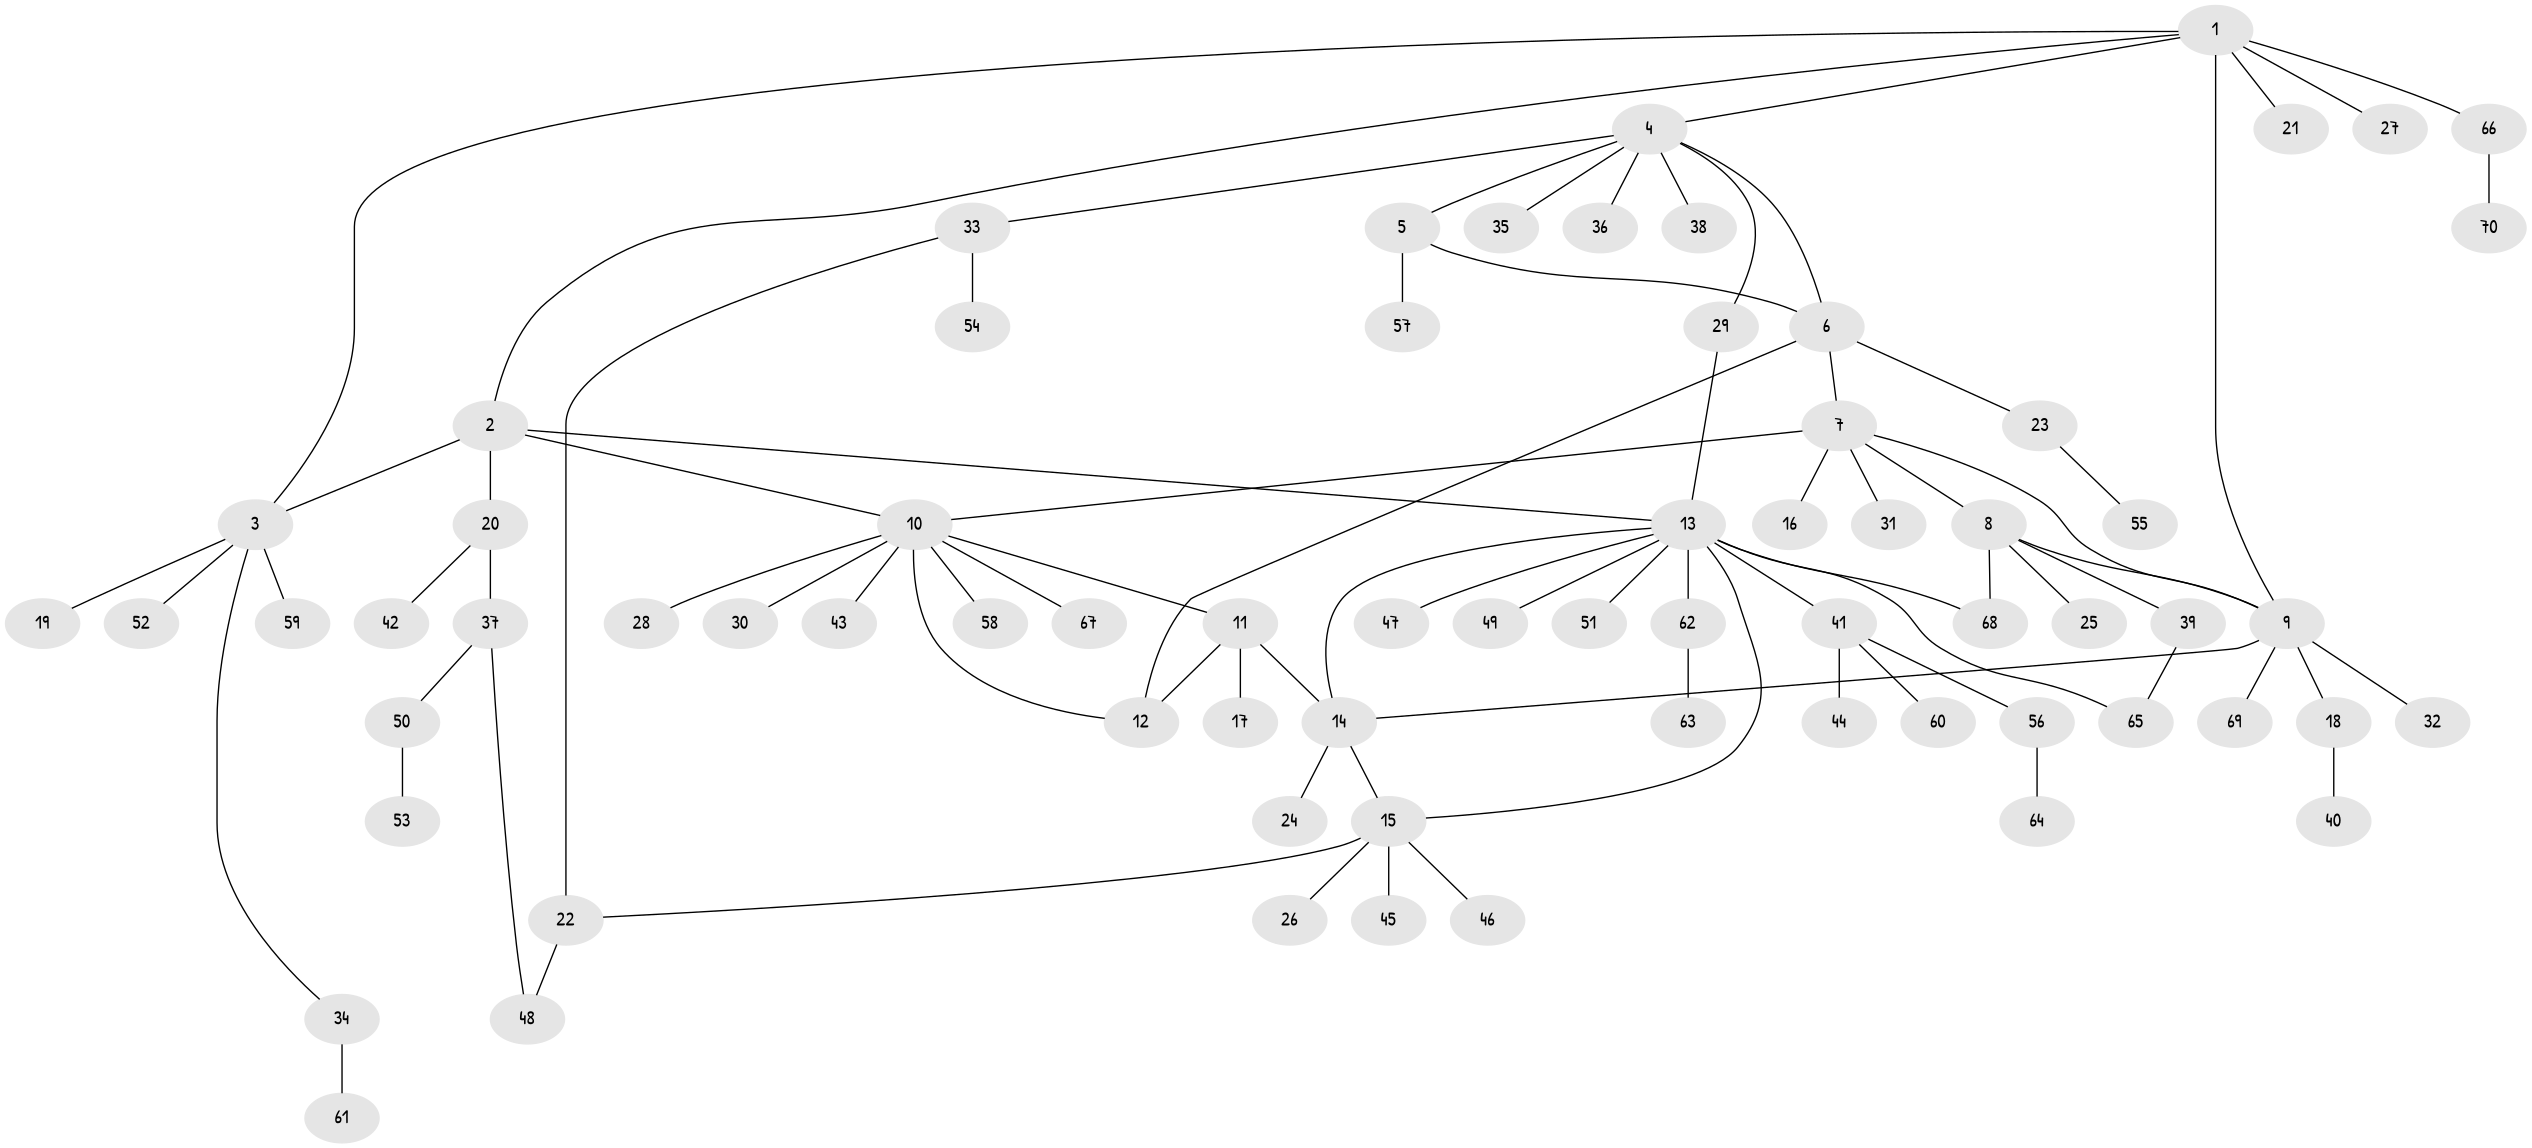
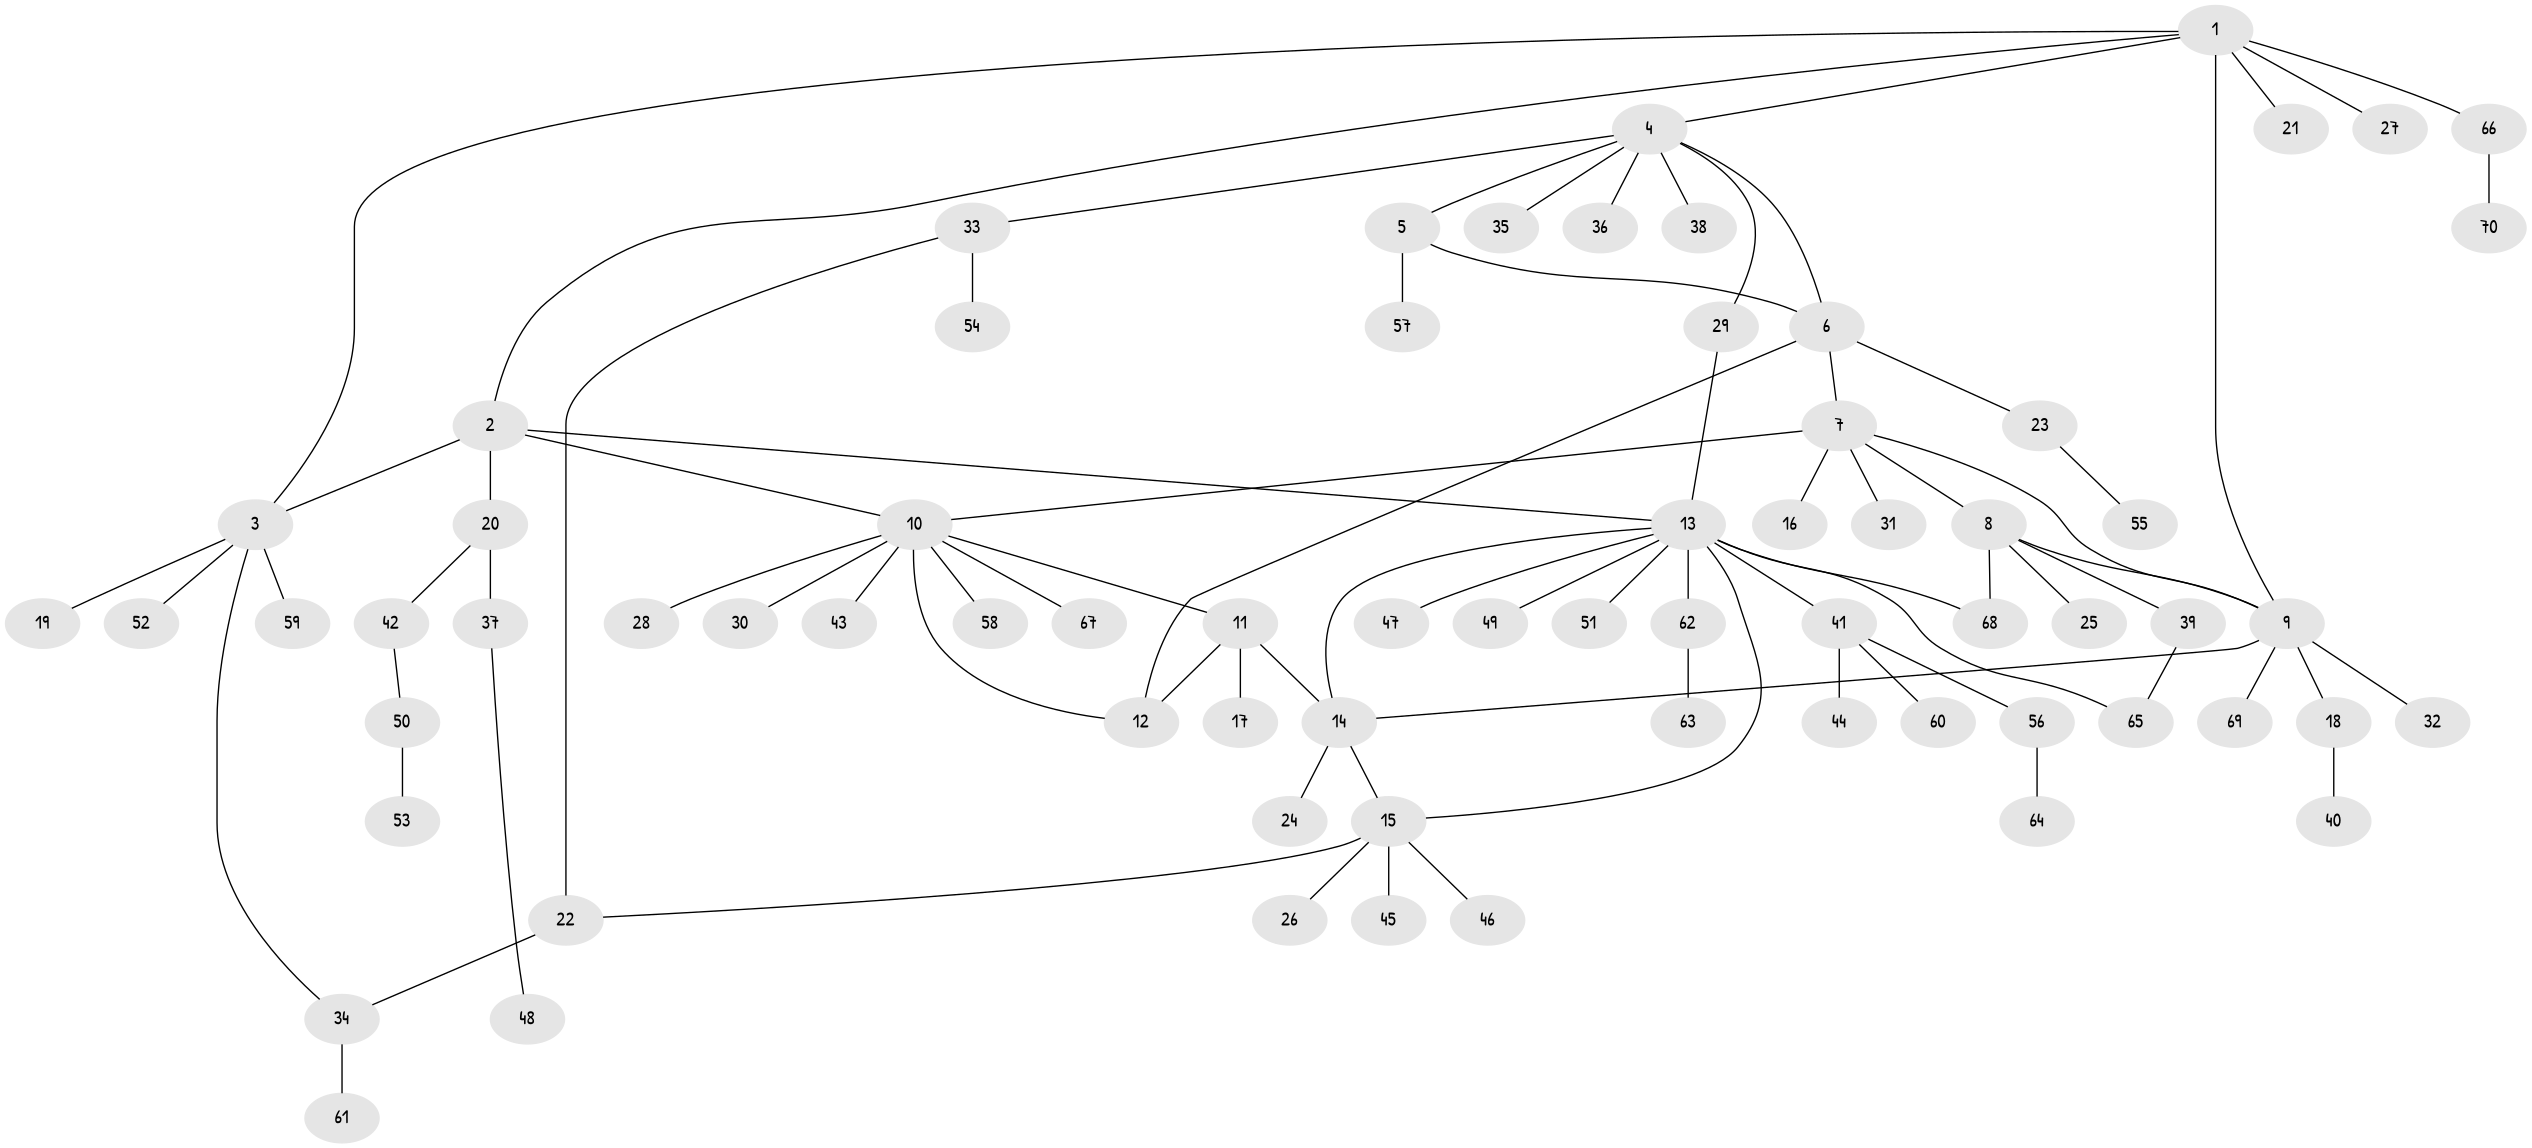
(446, 673) -> (397, 673)
(547, 970) -> (454, 970)
